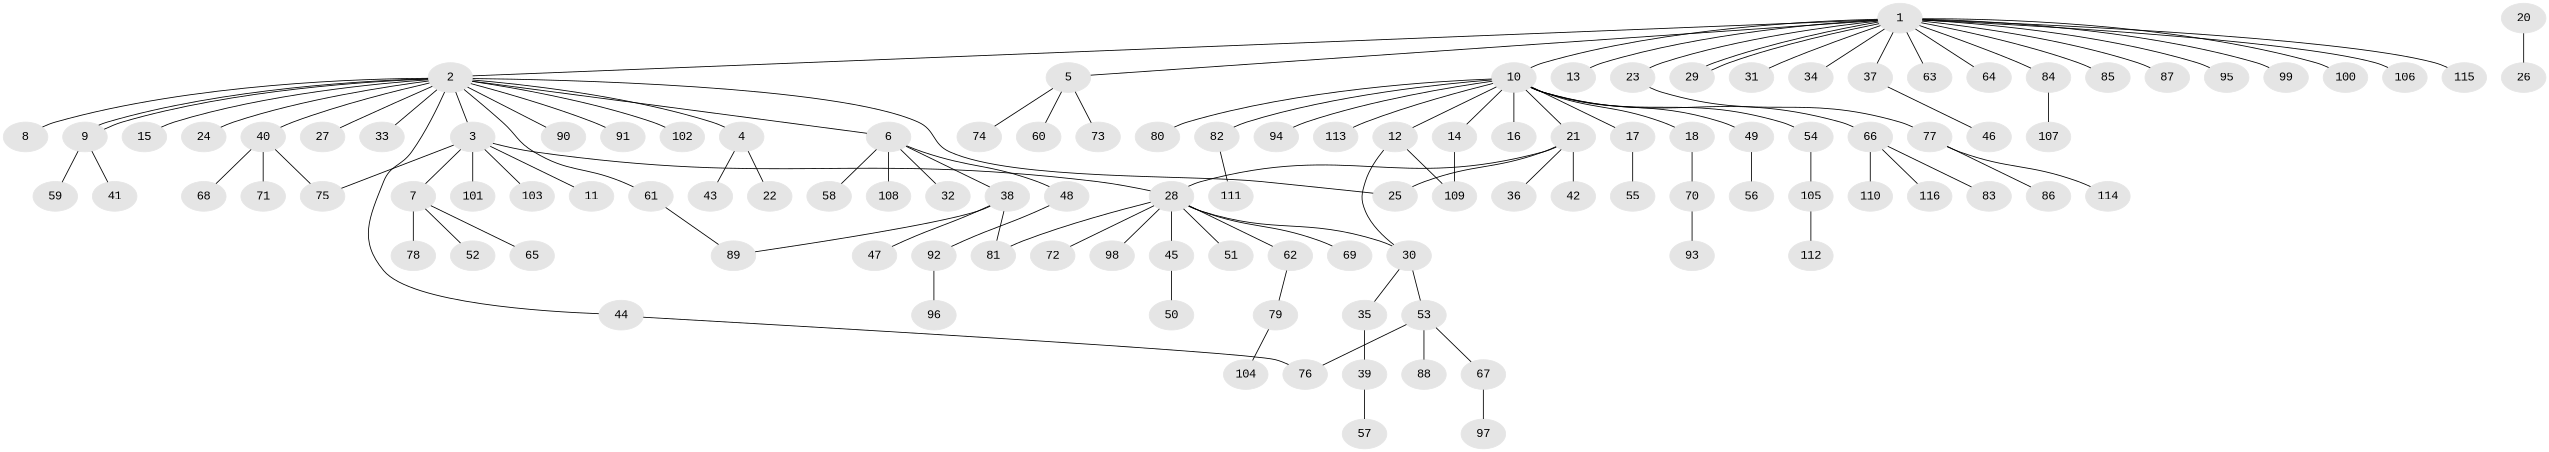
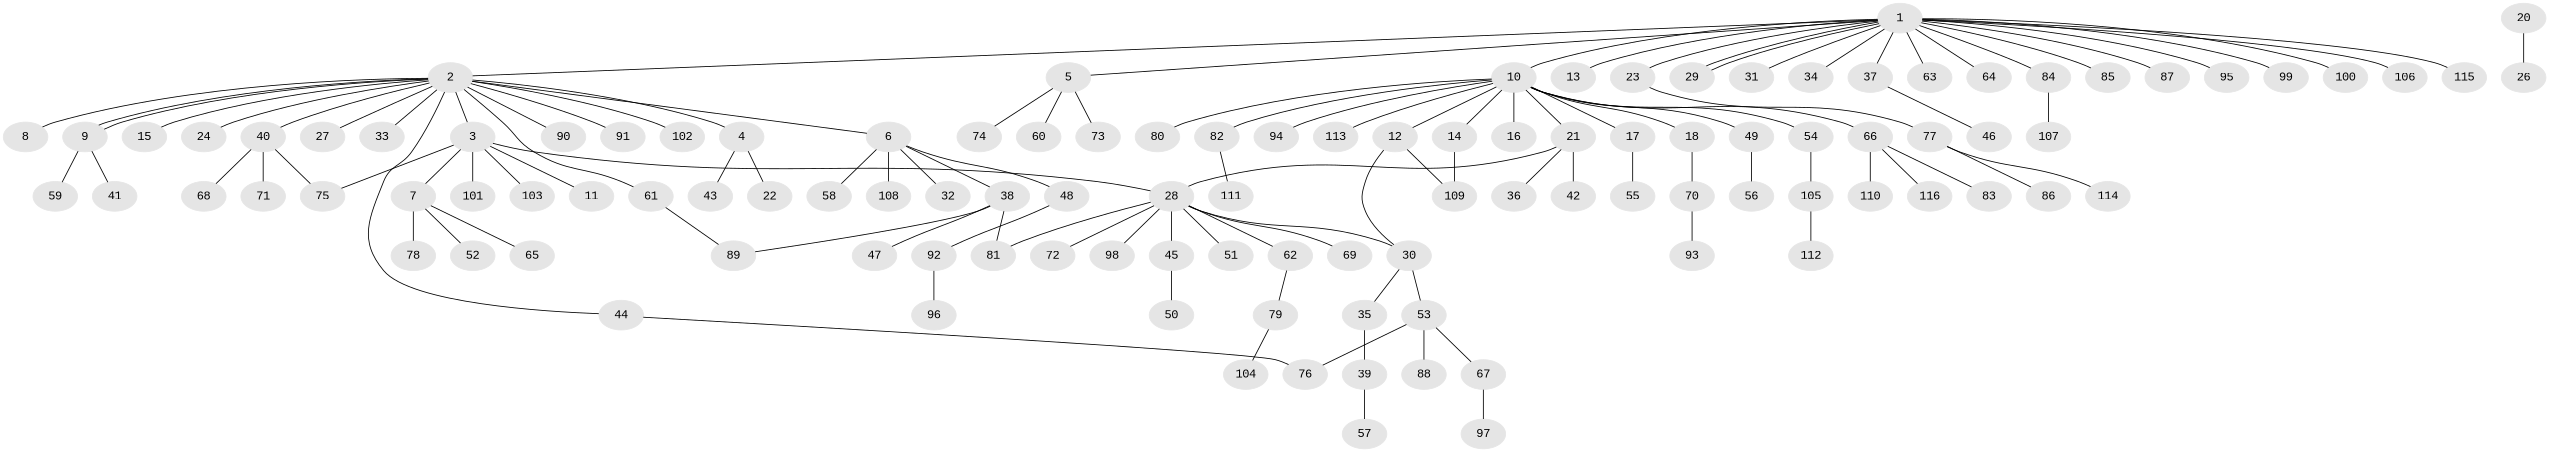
(1395, 196) -> none
